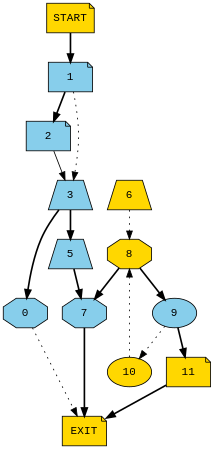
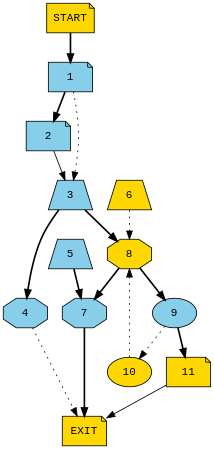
(70, 221) -> (98, 223)
(25, 313) -> (25, 313)
(140, 400) -> (140, 400)
